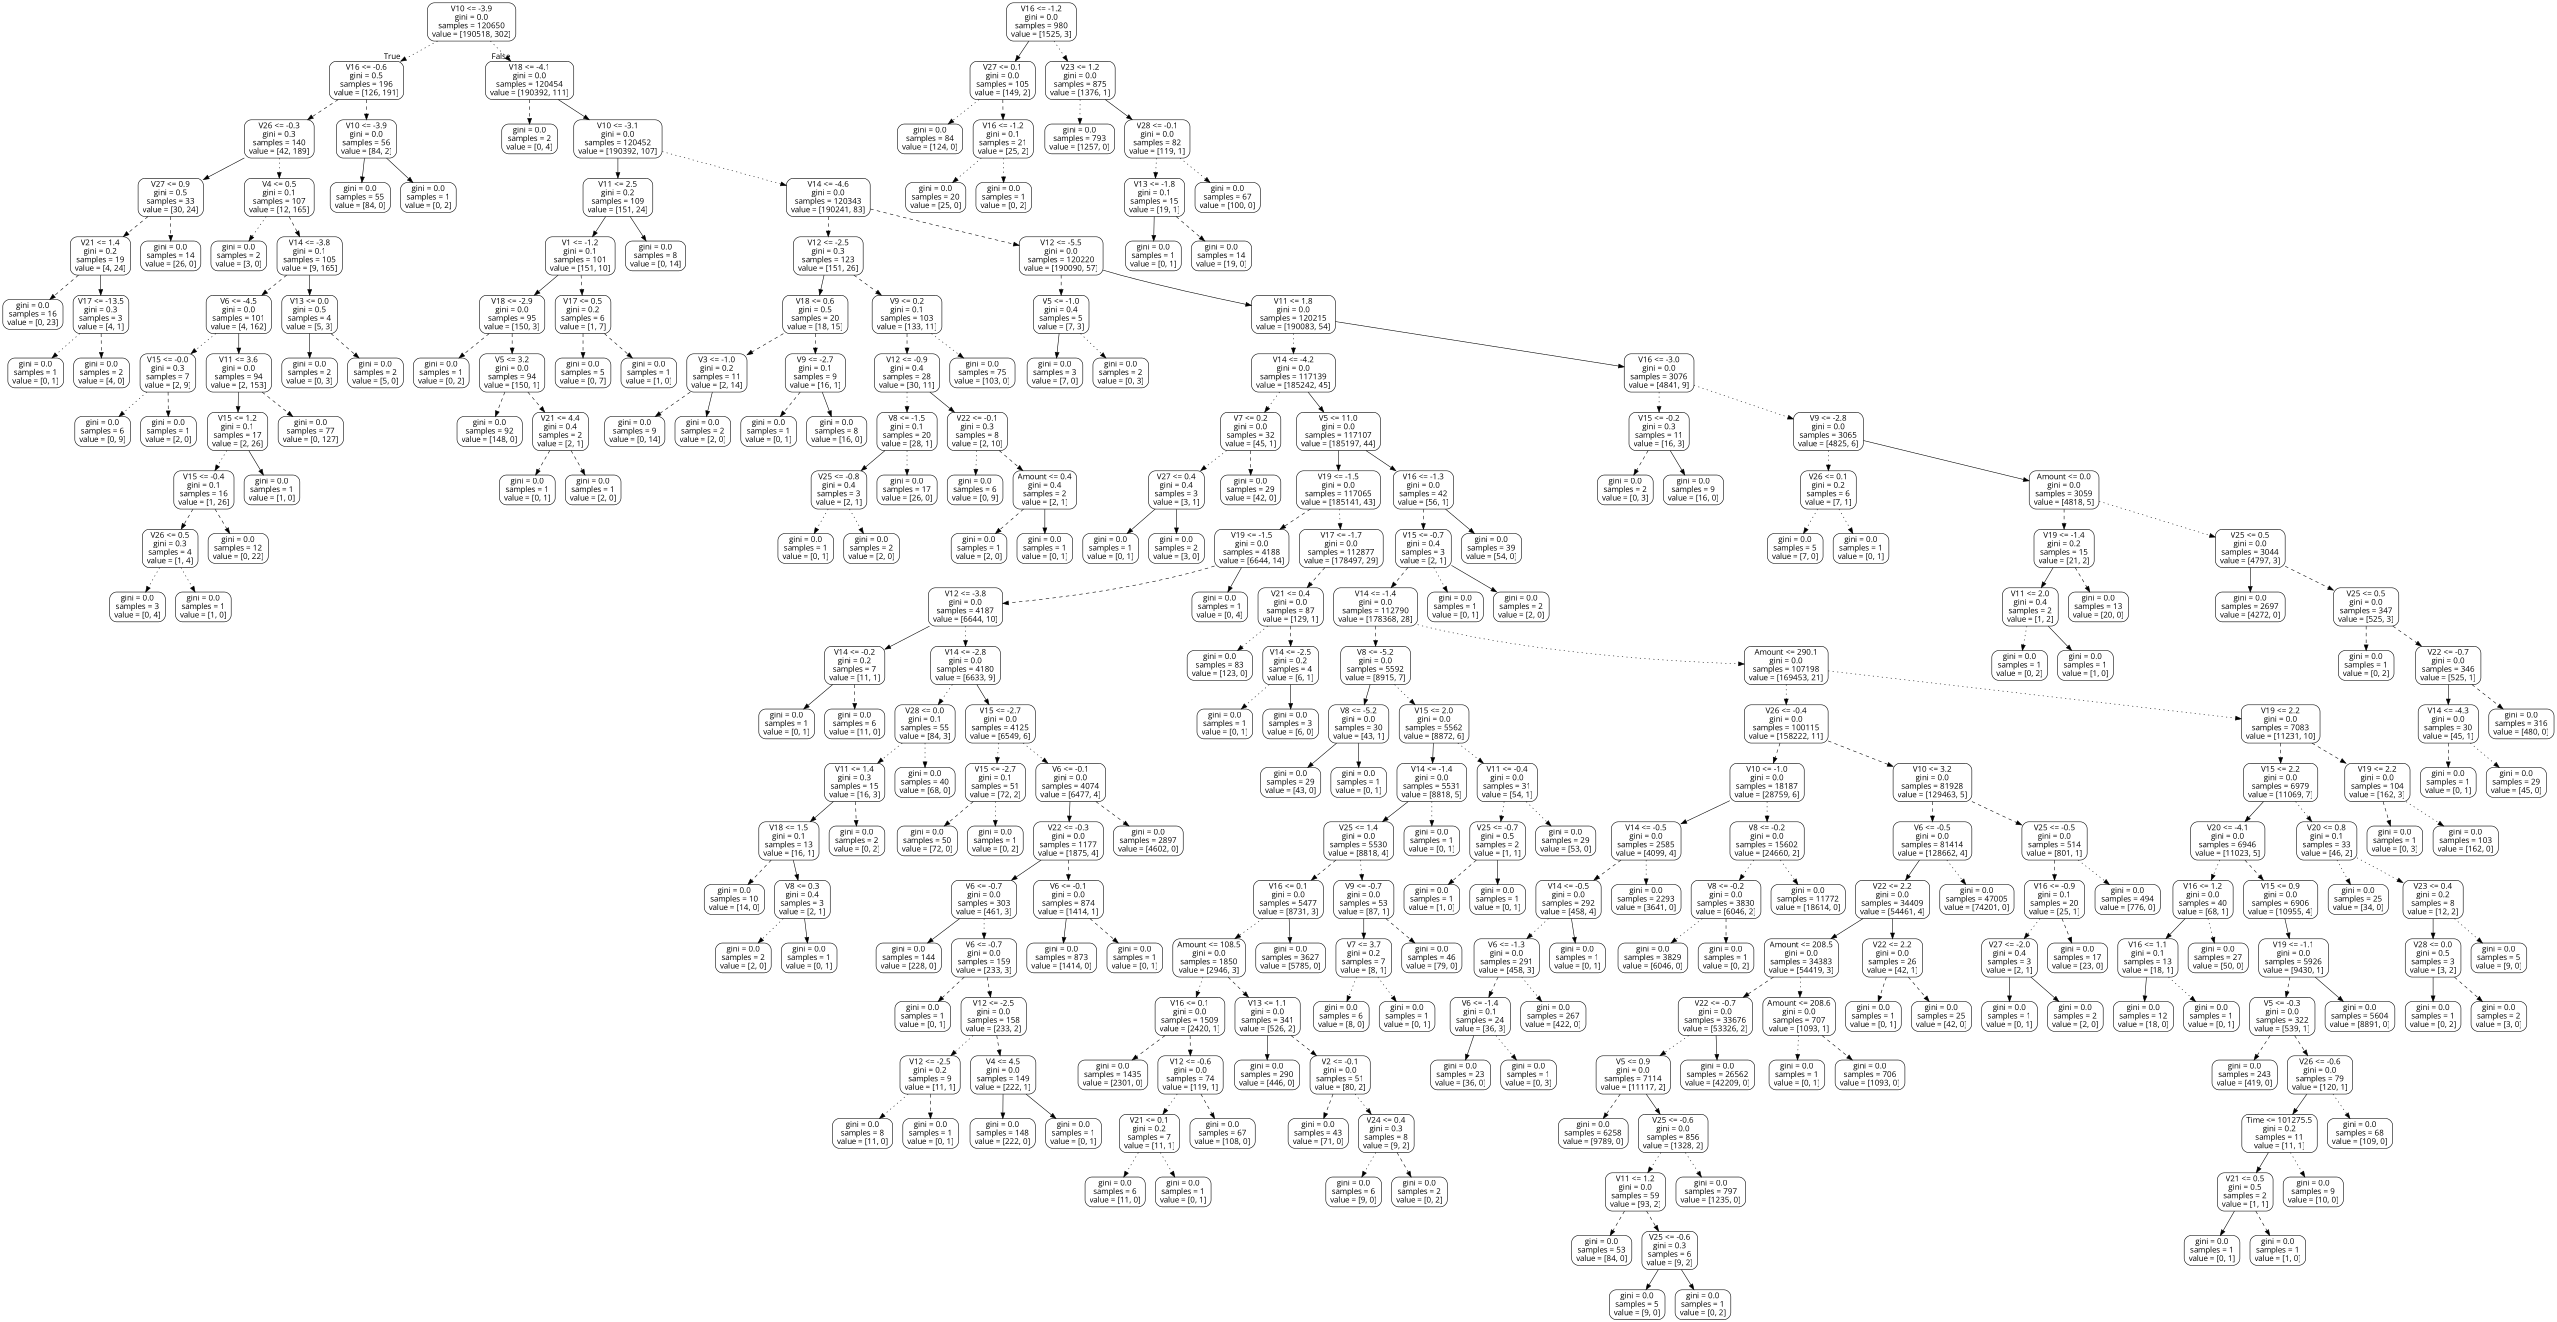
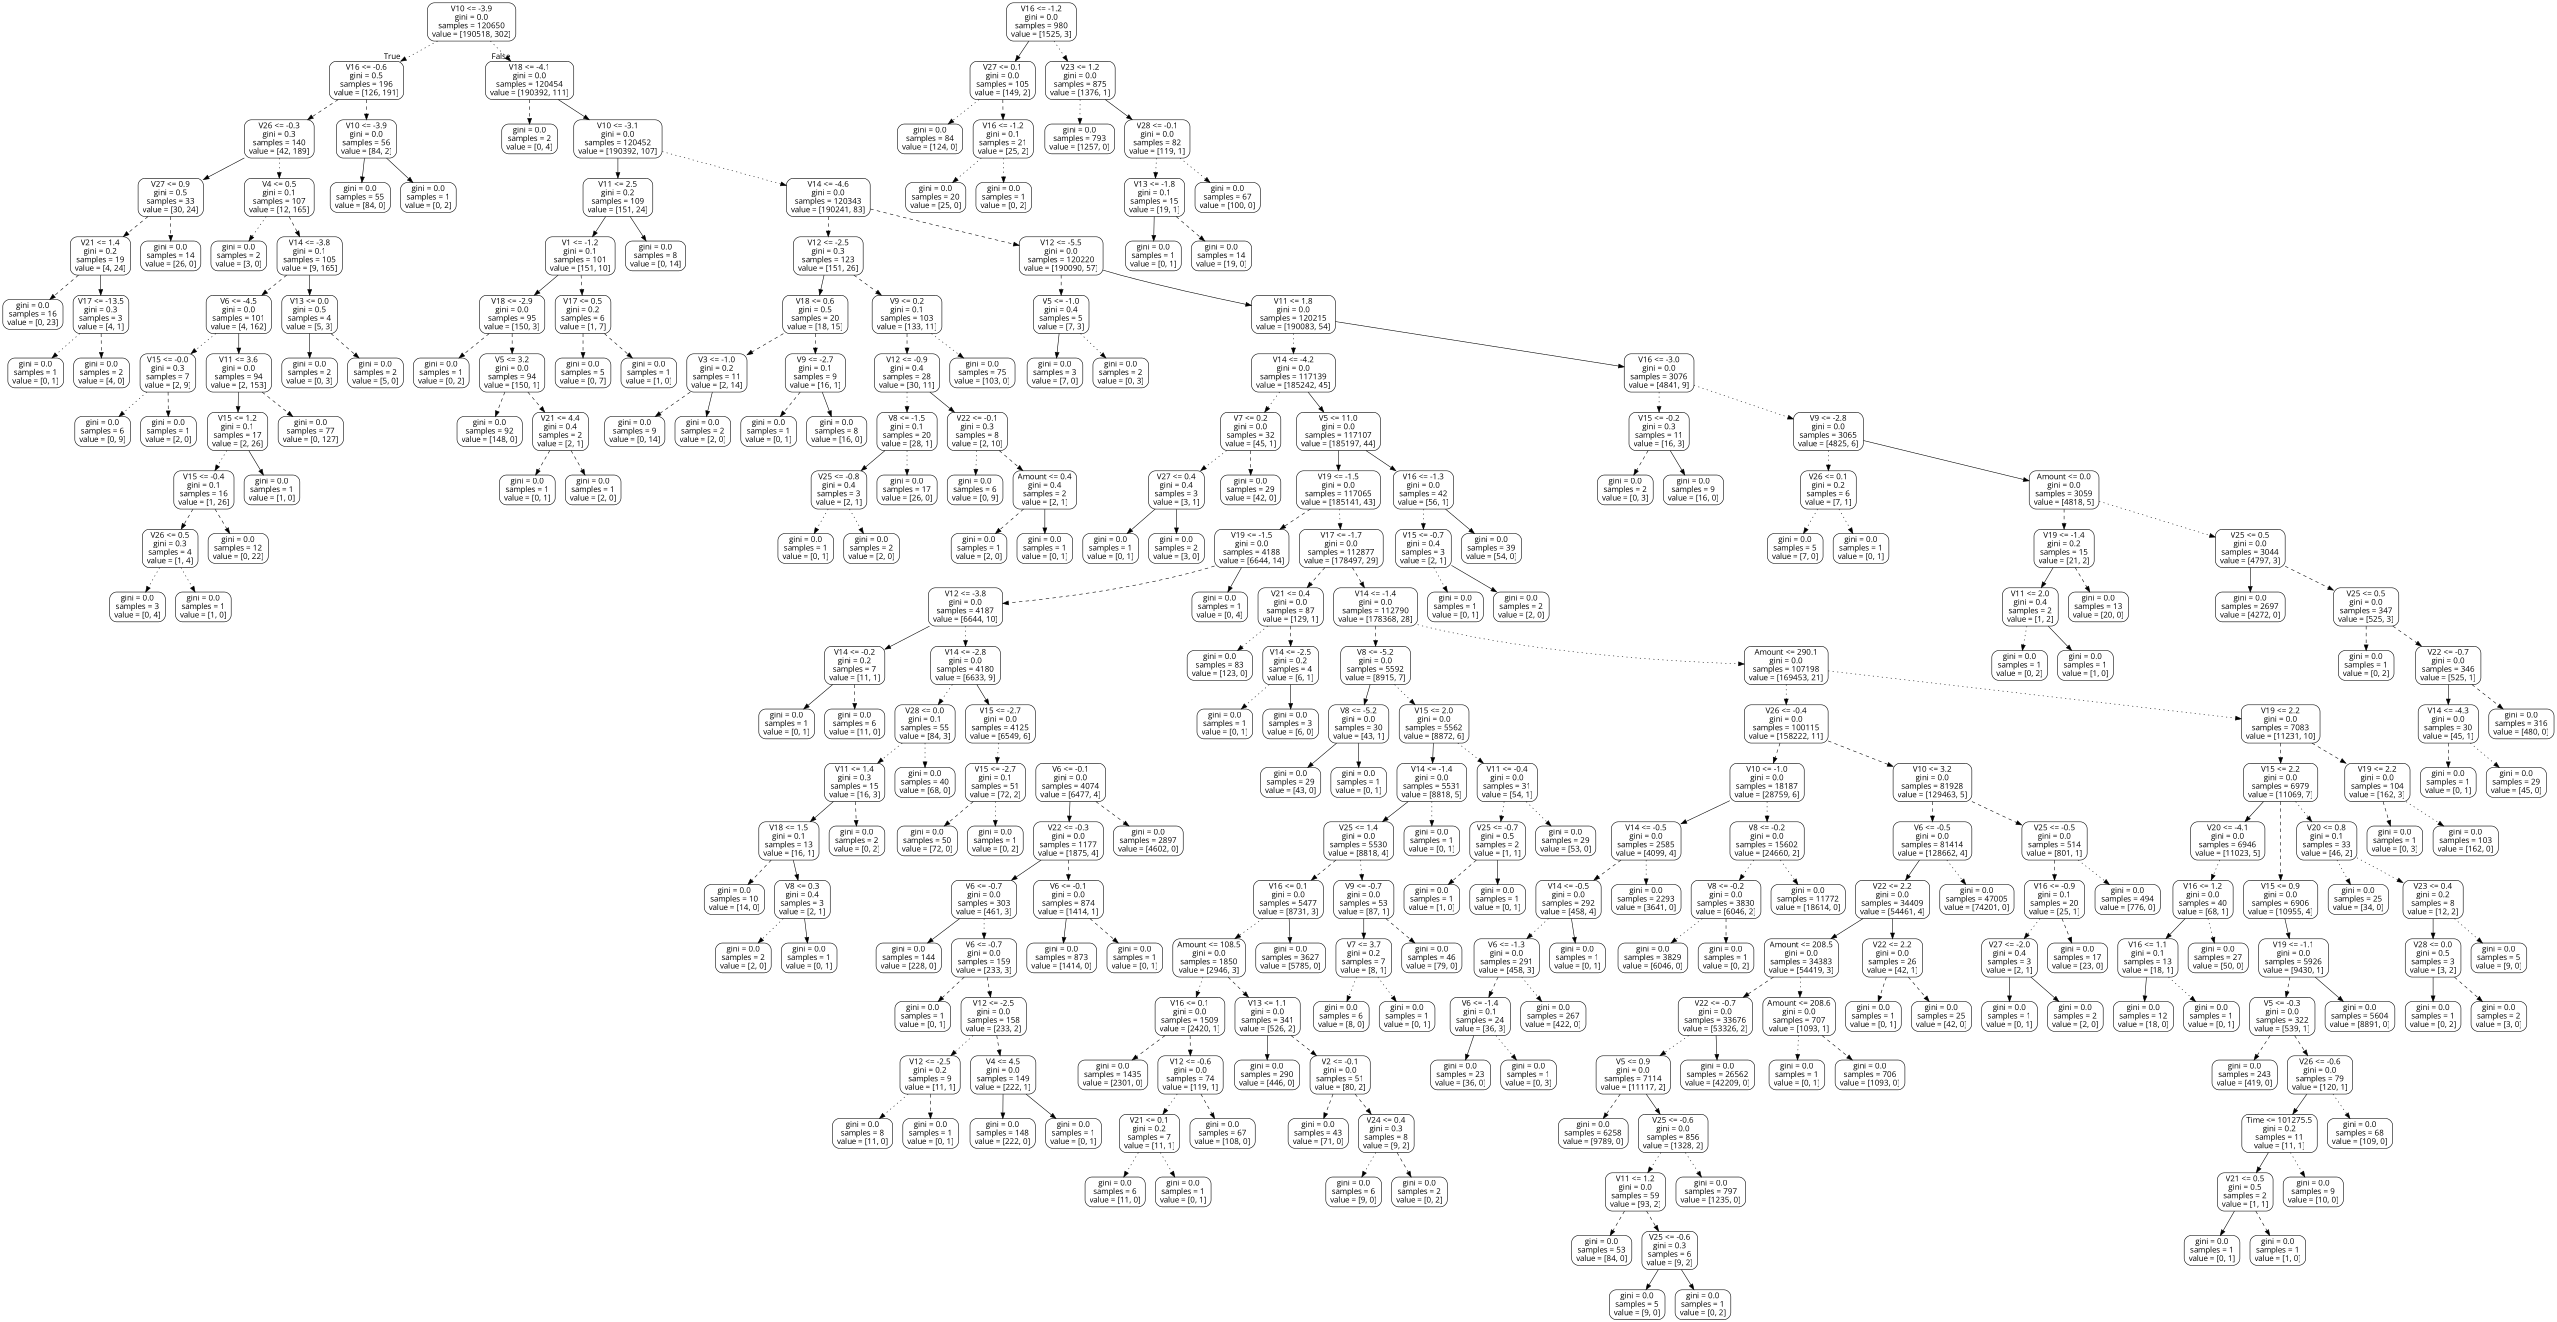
(1423, 516) -> (1423, 516)
(1401, 575) -> (1357, 575)
(1033, 751) -> none
(2252, 868) -> (2281, 838)
(1361, 1102) -> (1361, 1102)
